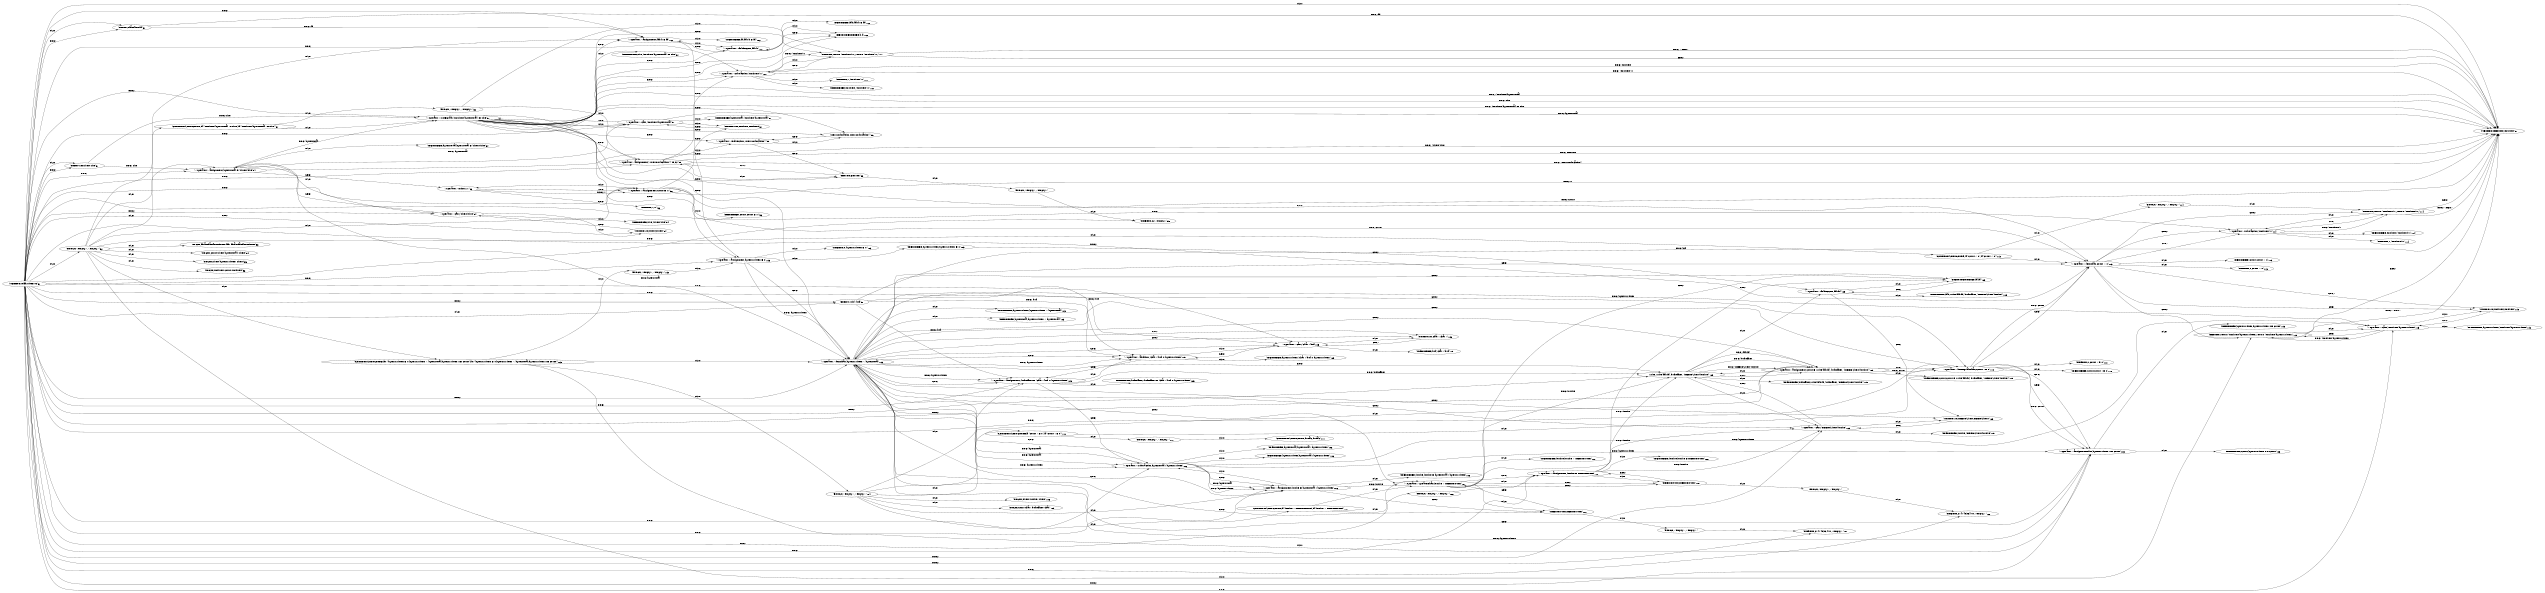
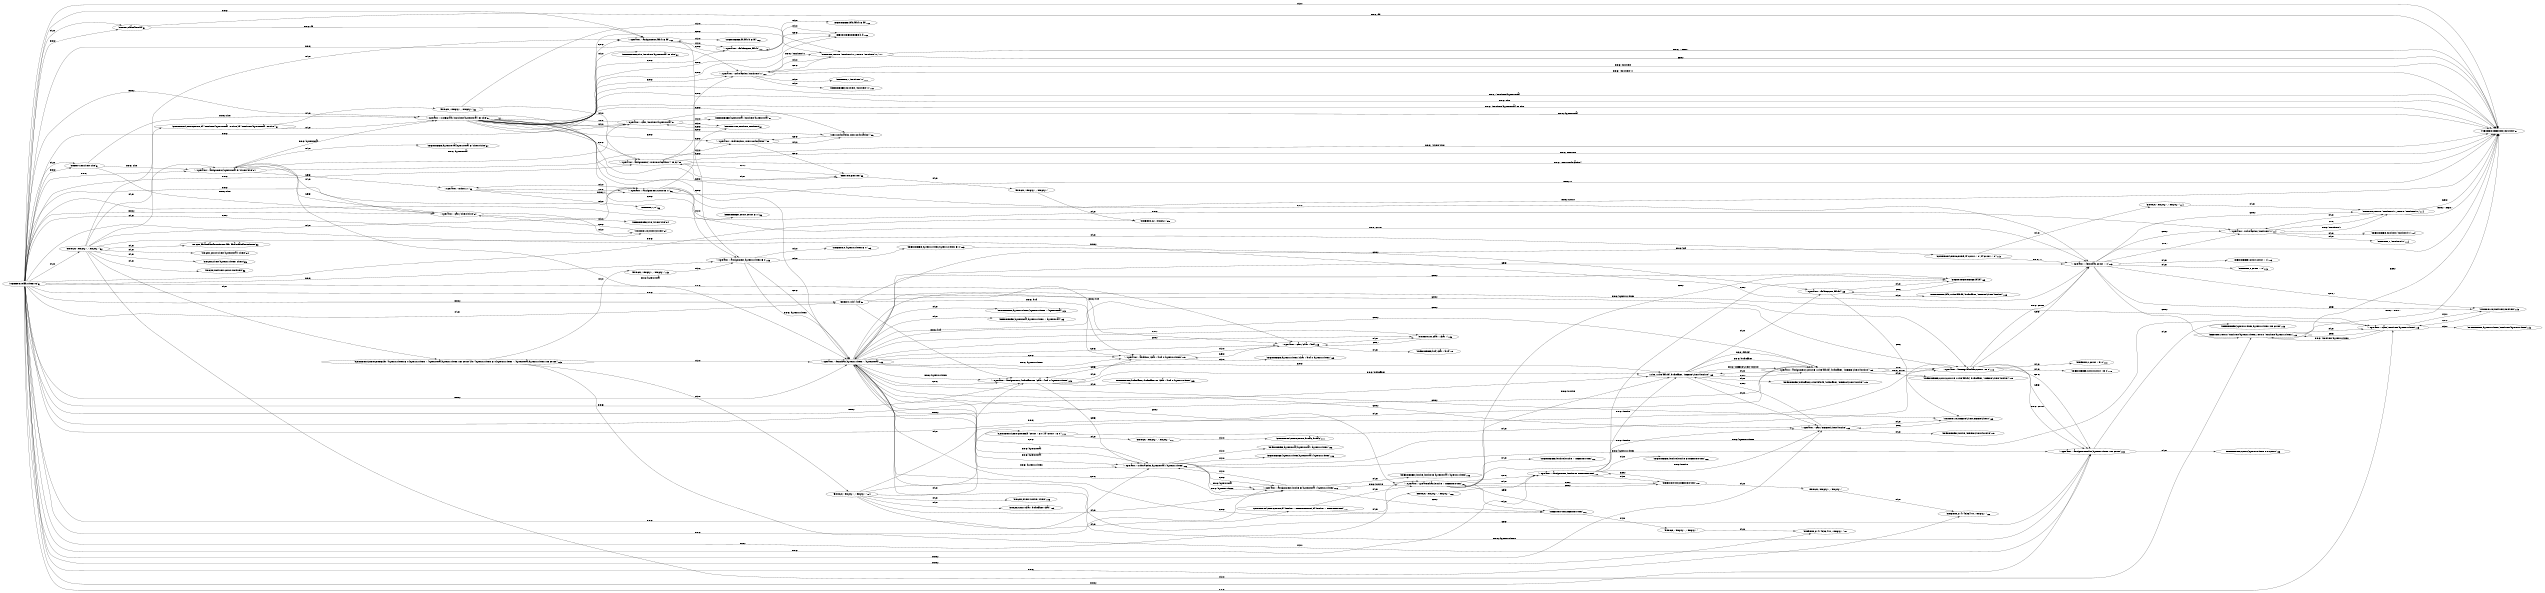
(602, 201) -> (602, 201)
none -> (262, 203)
(2038, 259) -> (2038, 259)
